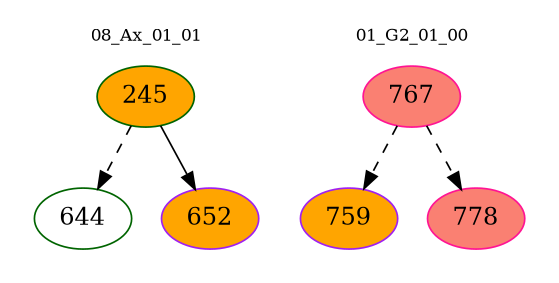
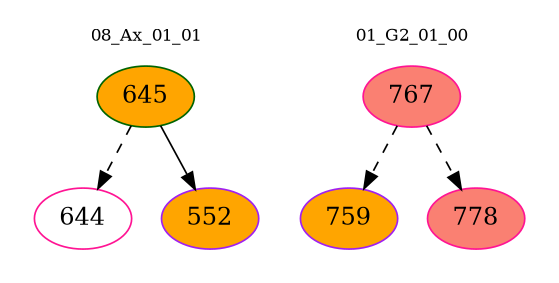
(146, 97) -> (146, 97)
(83, 219) -> (83, 219)
(210, 219) -> (210, 219)
